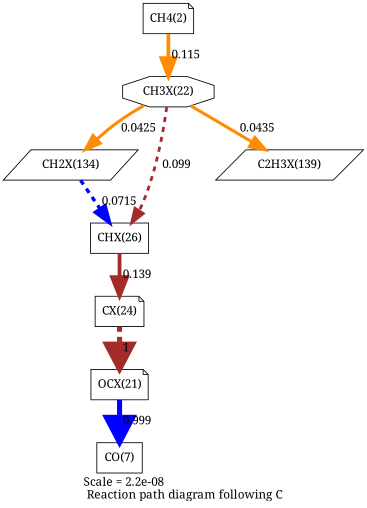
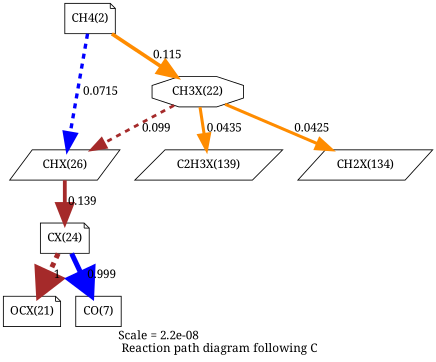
(90, 195) -> (79, 83)
(120, 238) -> (65, 165)
(120, 408) -> (76, 263)
